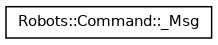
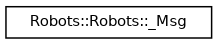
(109, 22) -> (109, 22)
